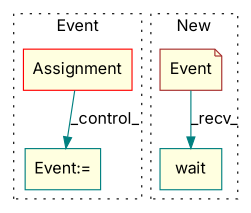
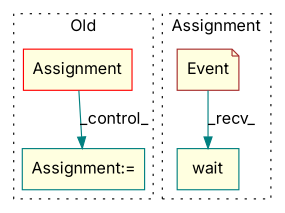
(78, 27) -> (83, 27)
(194, 27) -> (217, 27)
(63, 169) -> (83, 169)
